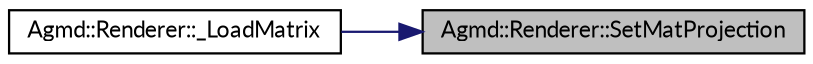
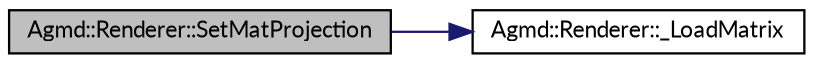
(370, 32) -> (420, 32)
